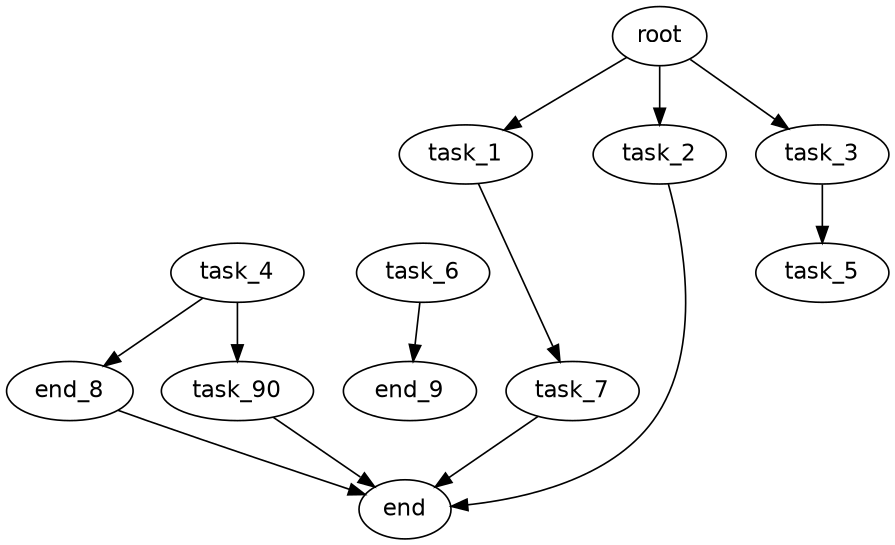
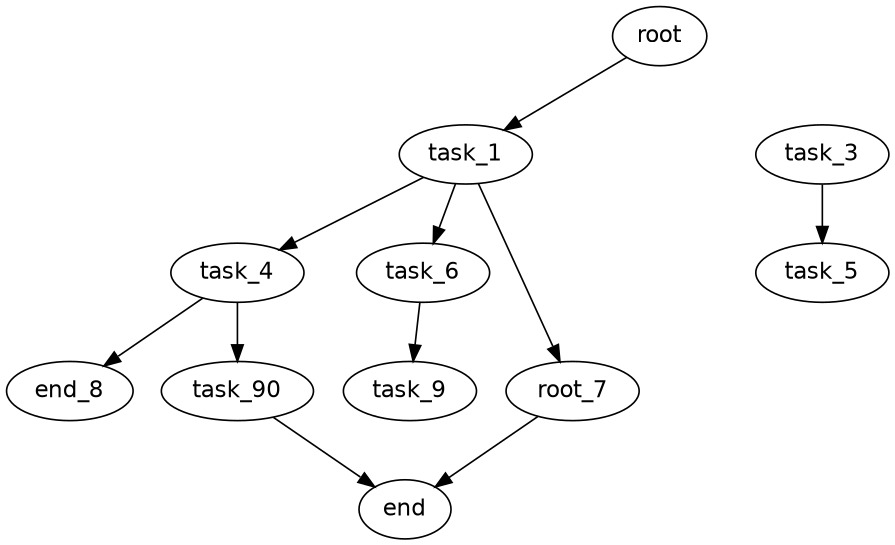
(733, 89) -> none
(660, 154) -> none
none -> (447, 206)
none -> (359, 210)
(410, 391) -> (410, 391)
(573, 391) -> (573, 391)
(233, 450) -> none
